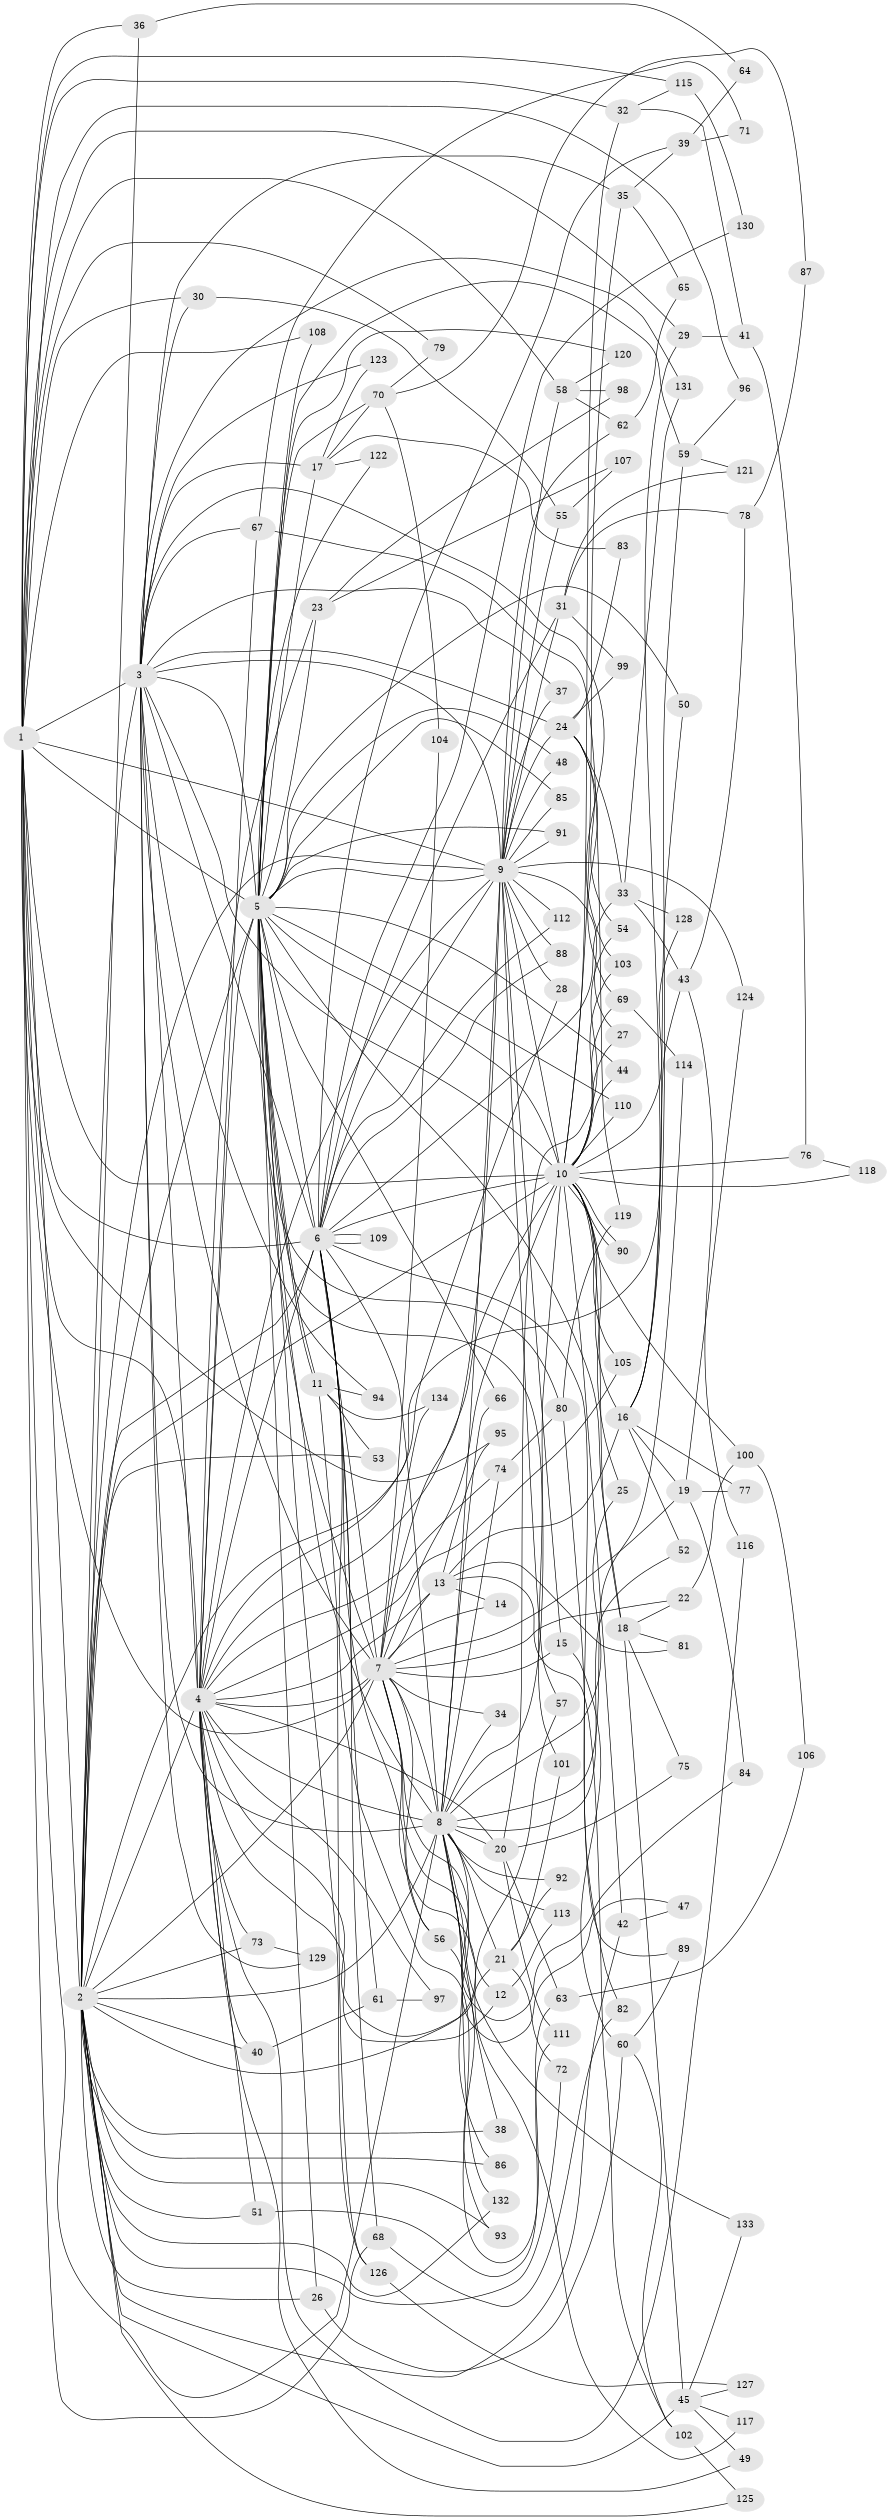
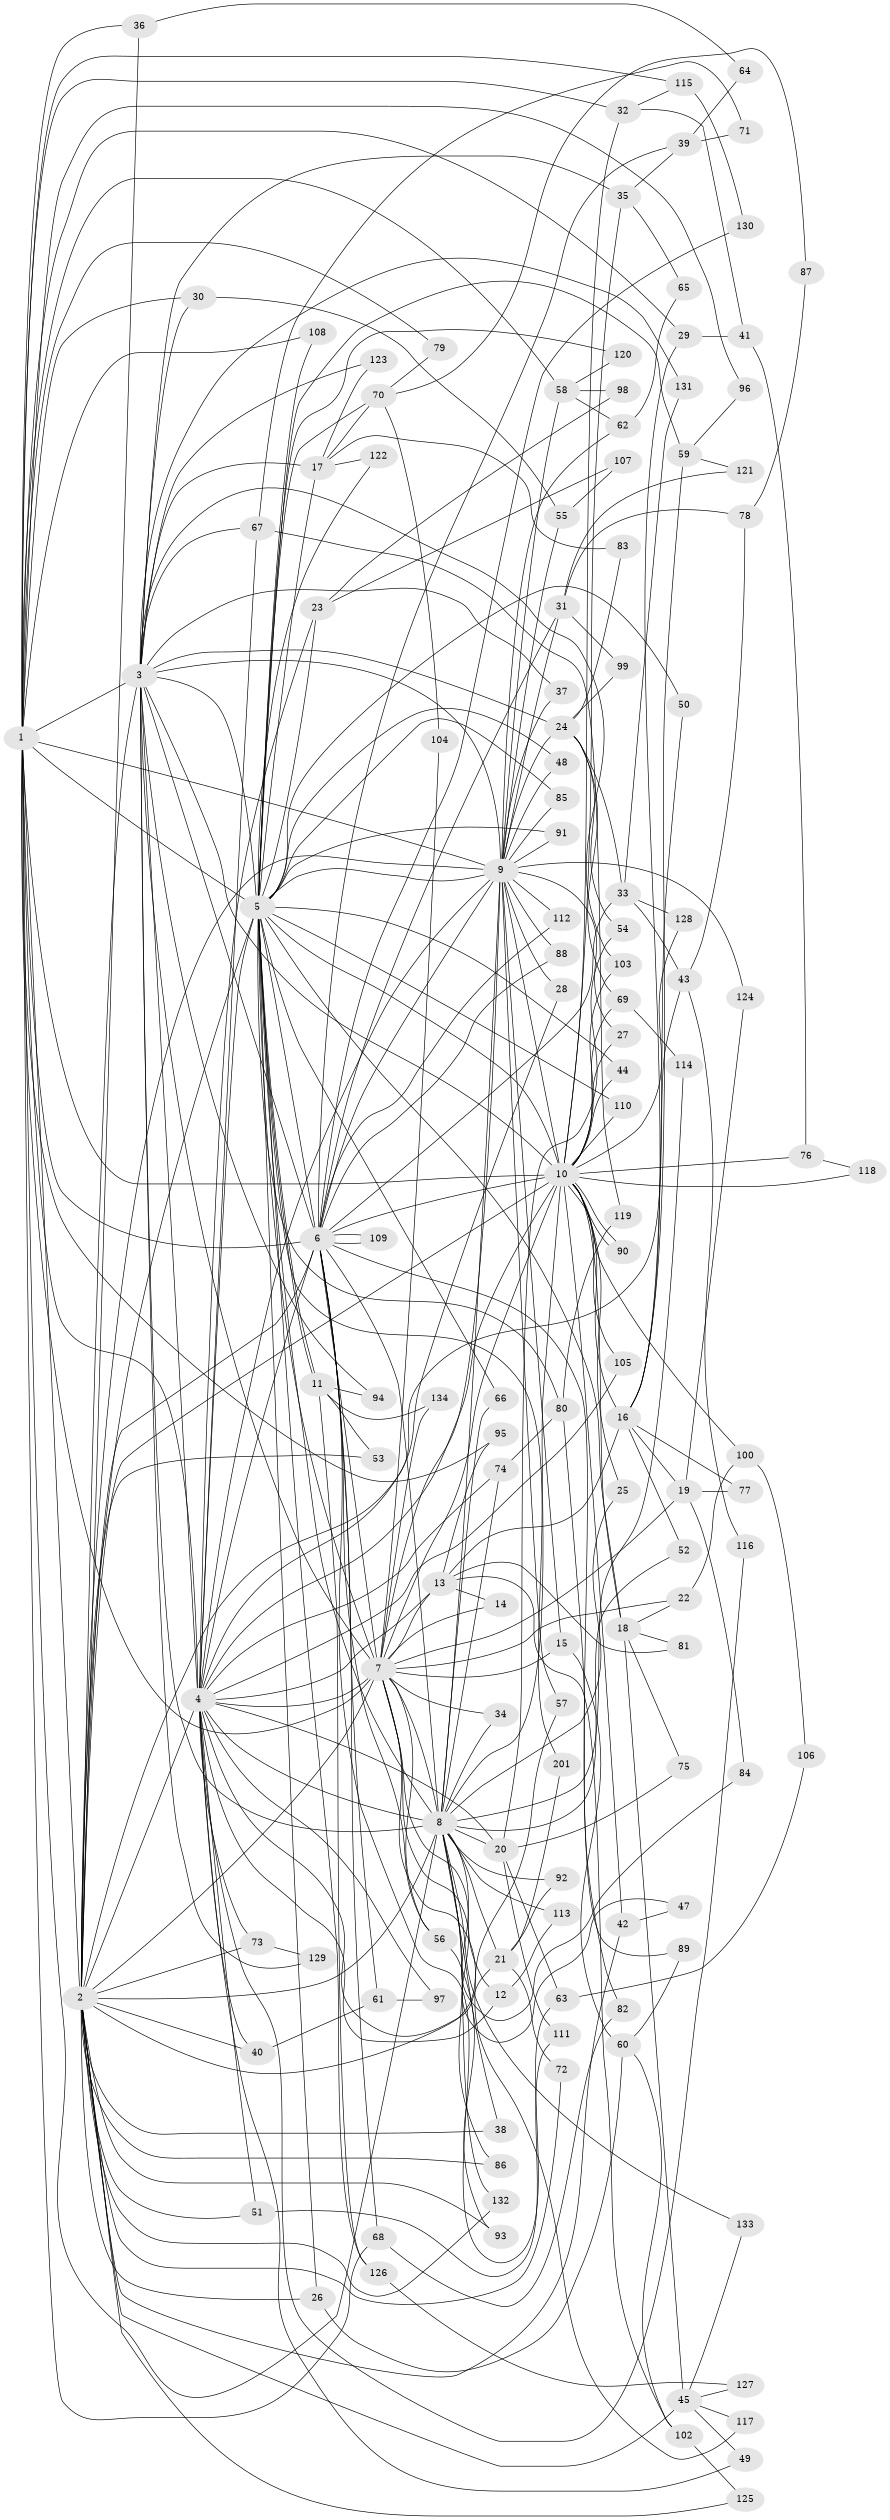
(562, 1765) -> (562, 1765)
